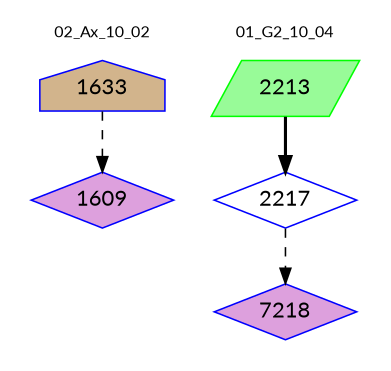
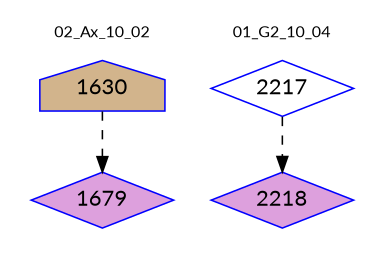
(102, 88) -> (102, 88)
(285, 88) -> none
(102, 200) -> (102, 200)
(285, 312) -> (282, 200)
